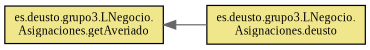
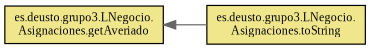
(286, 25) -> (286, 25)
